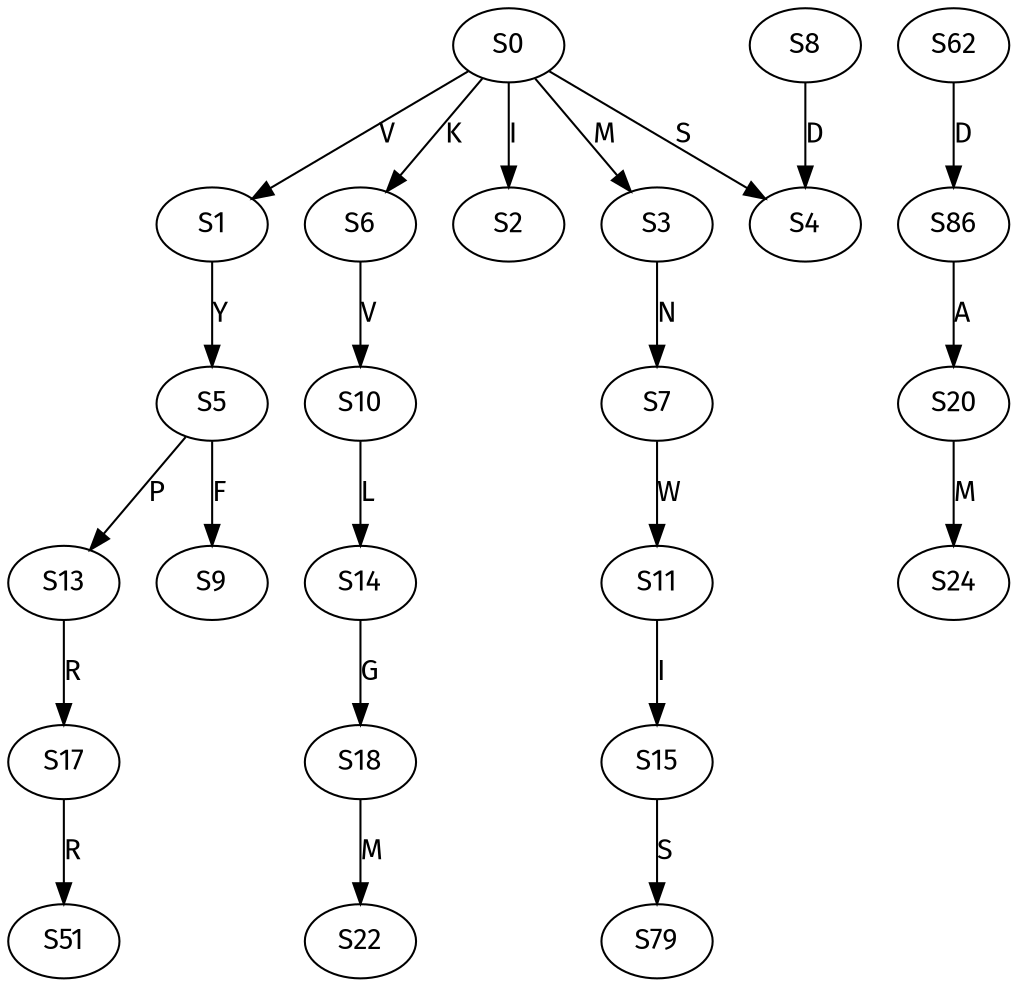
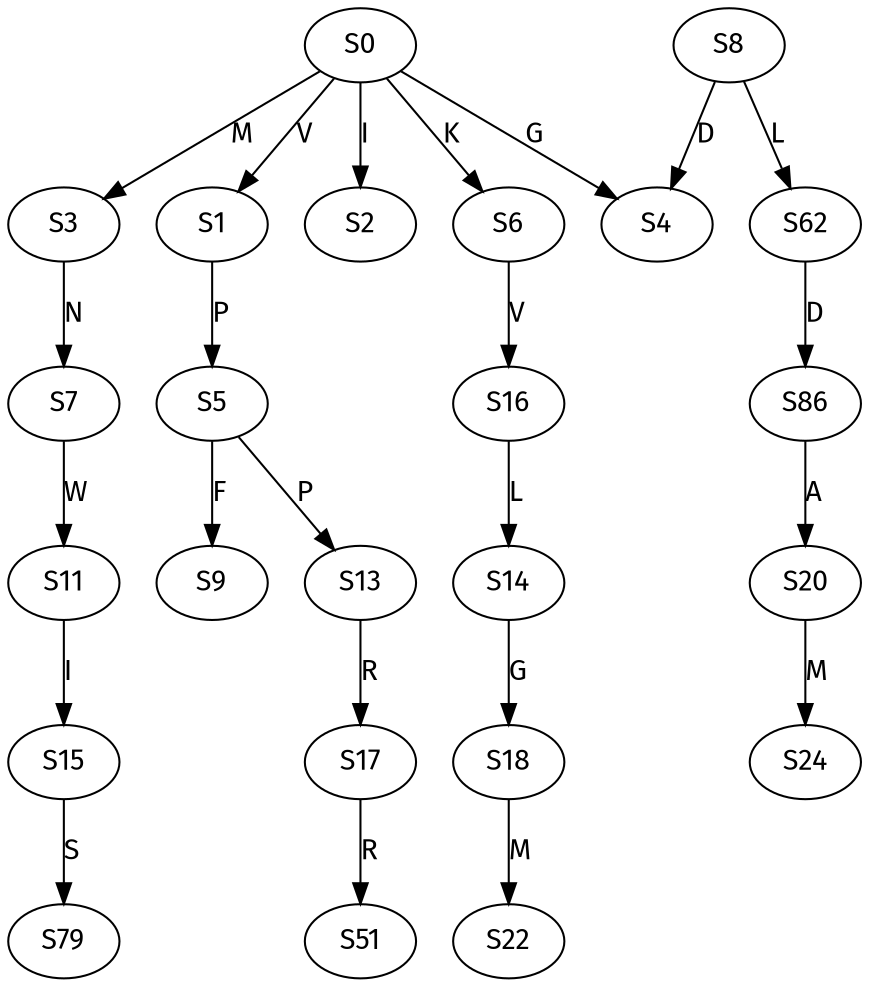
none -> (763, 125)
(684, 135) -> (536, 135)
(220, 314) -> (221, 314)
(360, 404) -> (509, 404)
